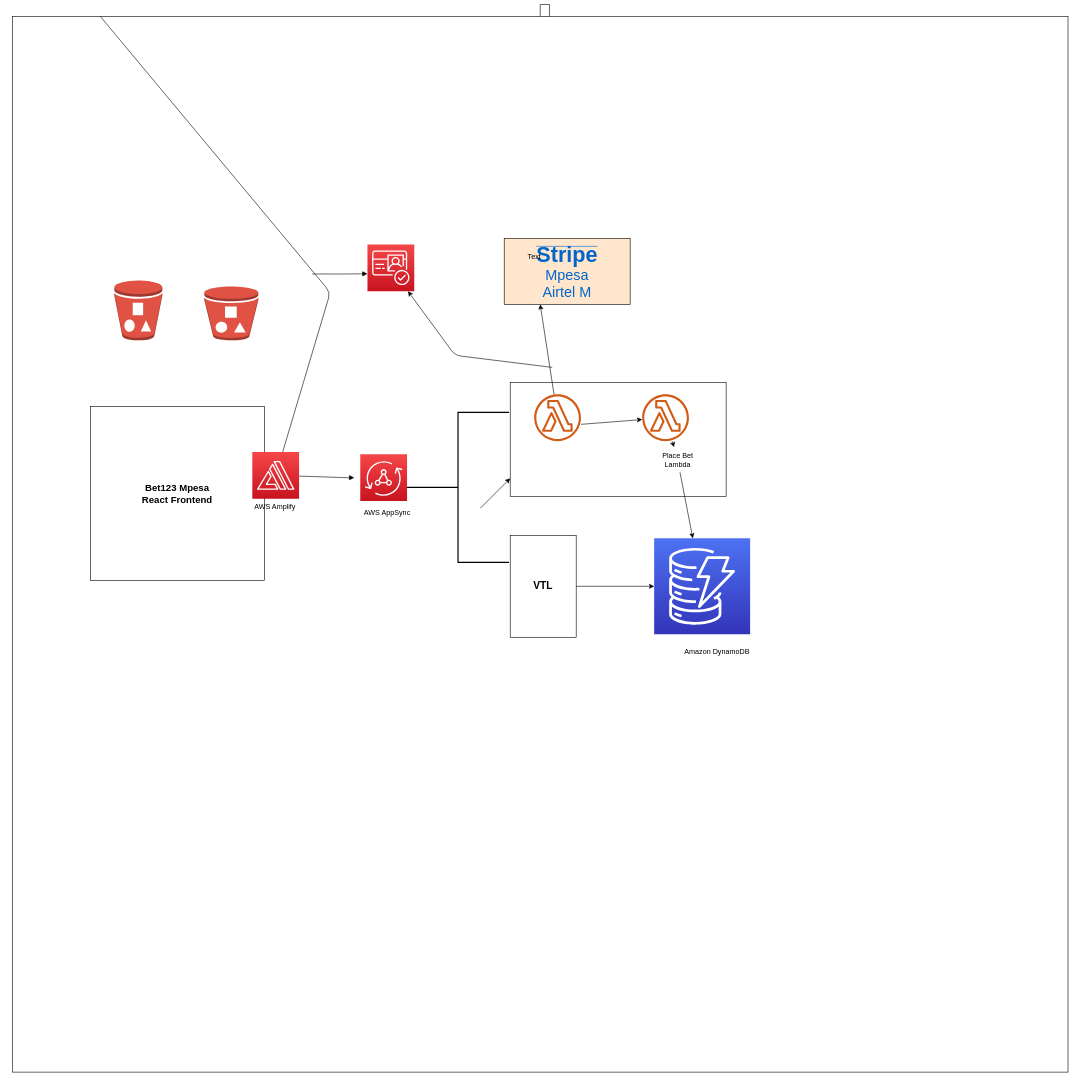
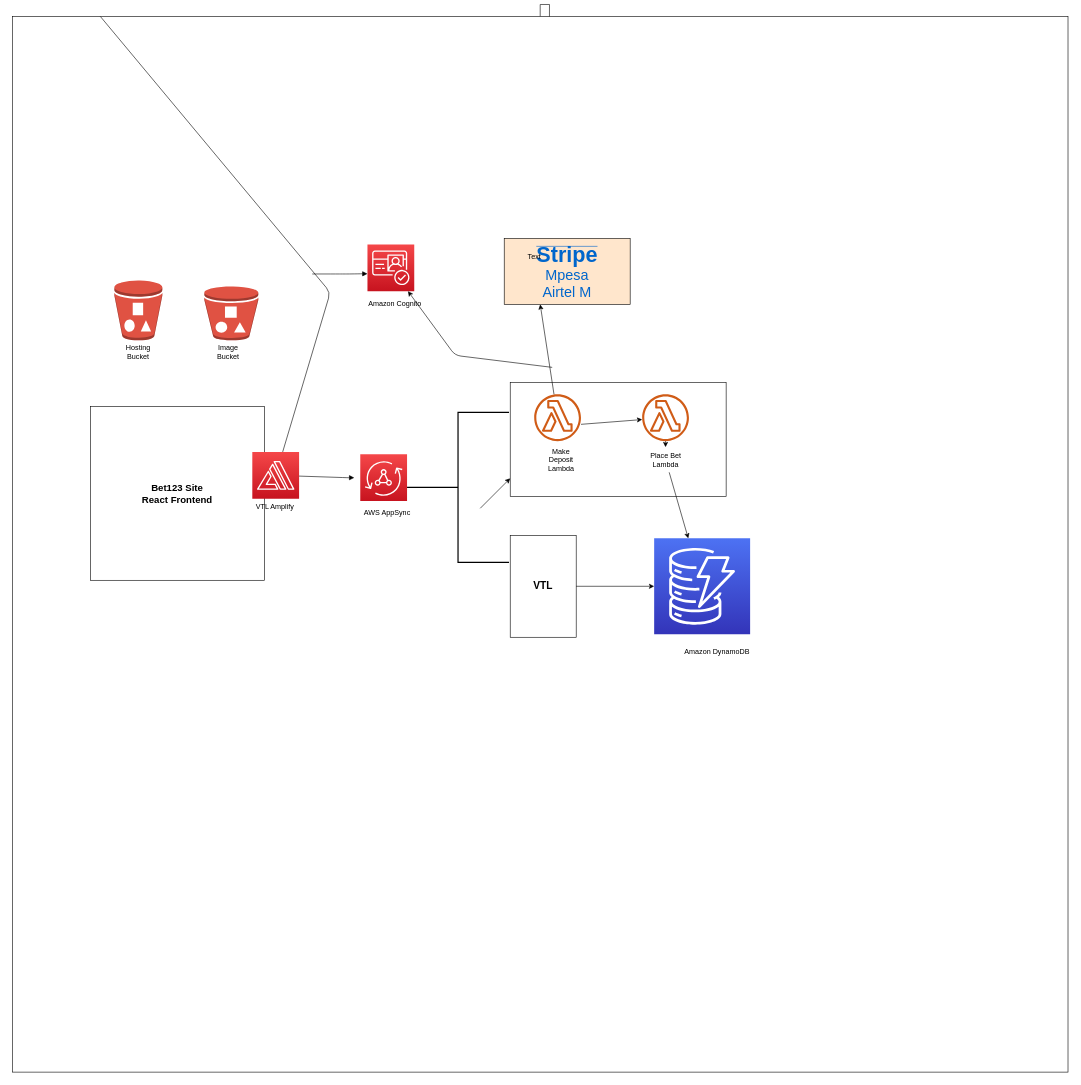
none -> (395, 305)
none -> (138, 353)
none -> (228, 353)
(678, 460) -> (666, 460)
none -> (561, 461)
(177, 494) -> (177, 494)
(275, 507) -> (275, 507)
